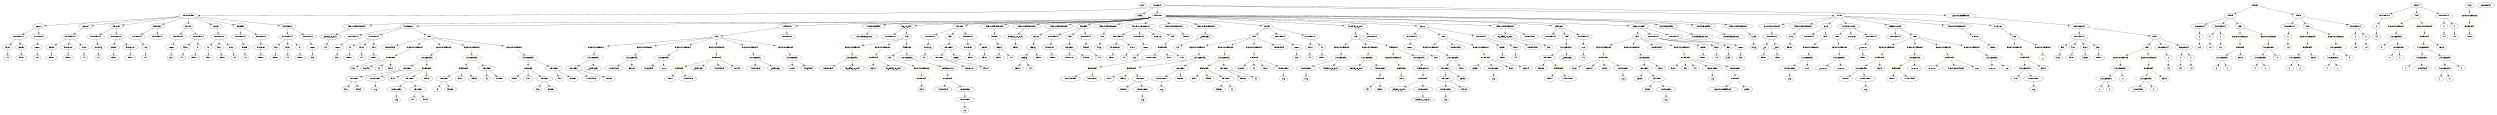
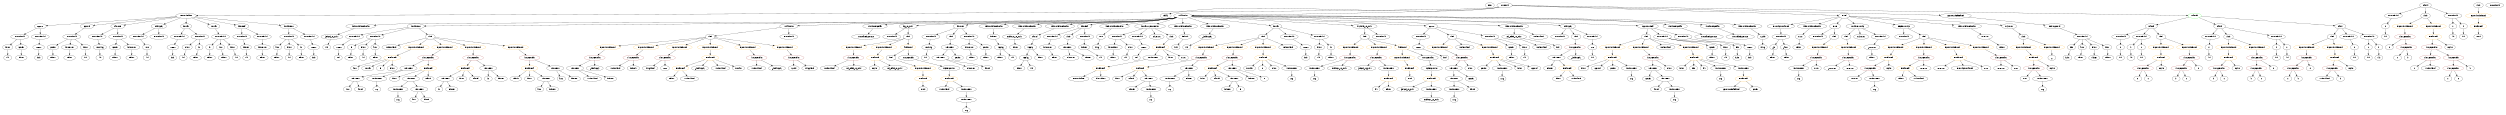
none -> (1849, 10)
(2118, 32) -> (2267, 21)
none -> (1176, 47)
